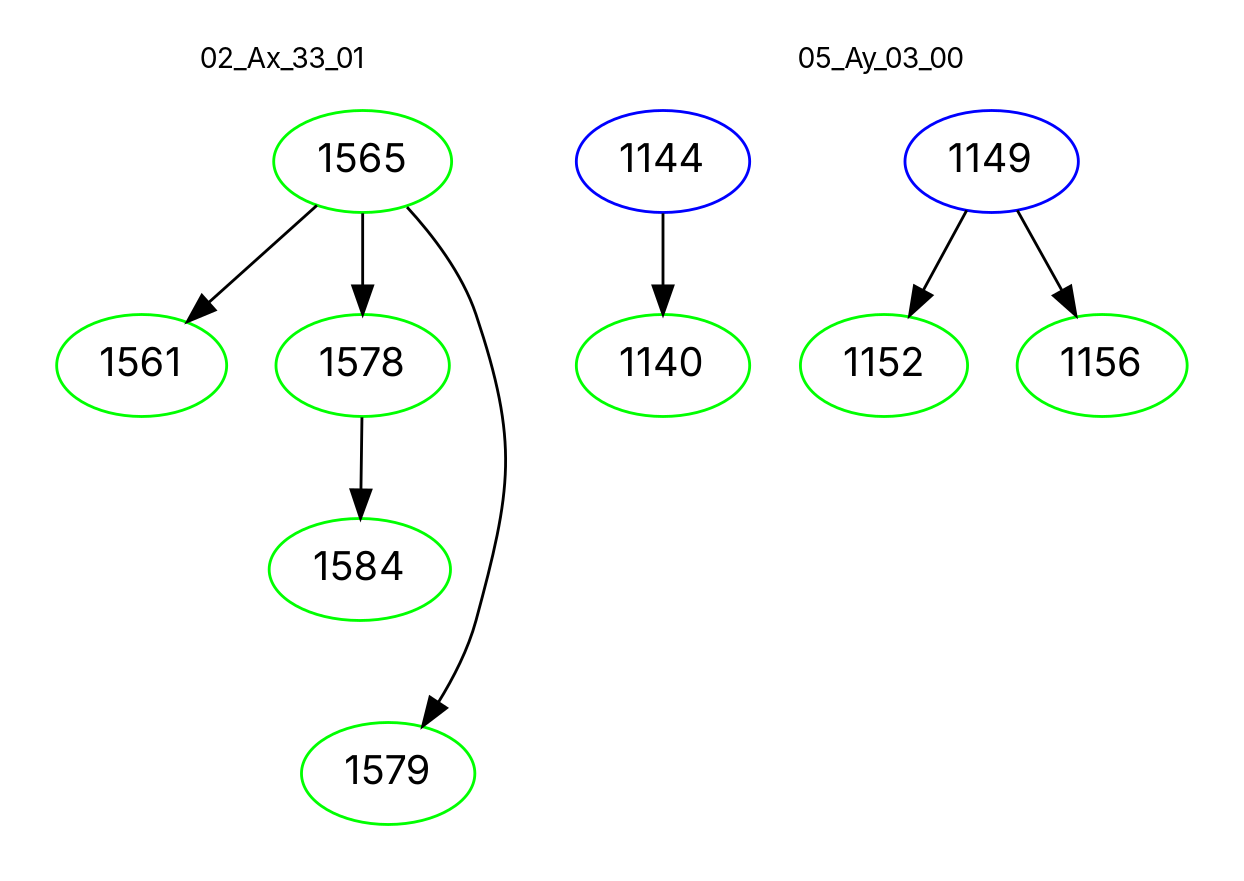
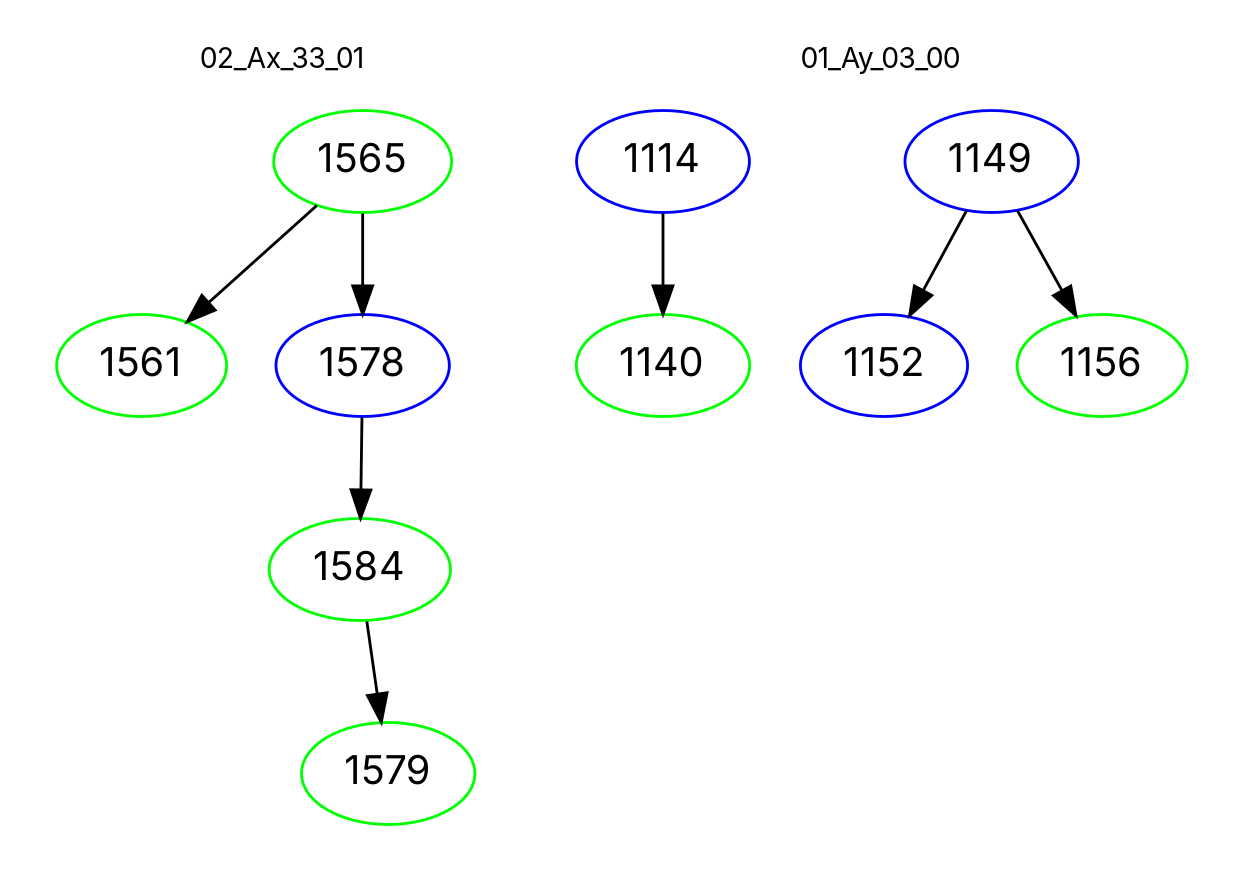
(881, 61) -> (881, 61)
(663, 162) -> (663, 162)
(363, 366) -> (363, 366)
(884, 366) -> (884, 366)
(505, 448) -> (372, 658)
